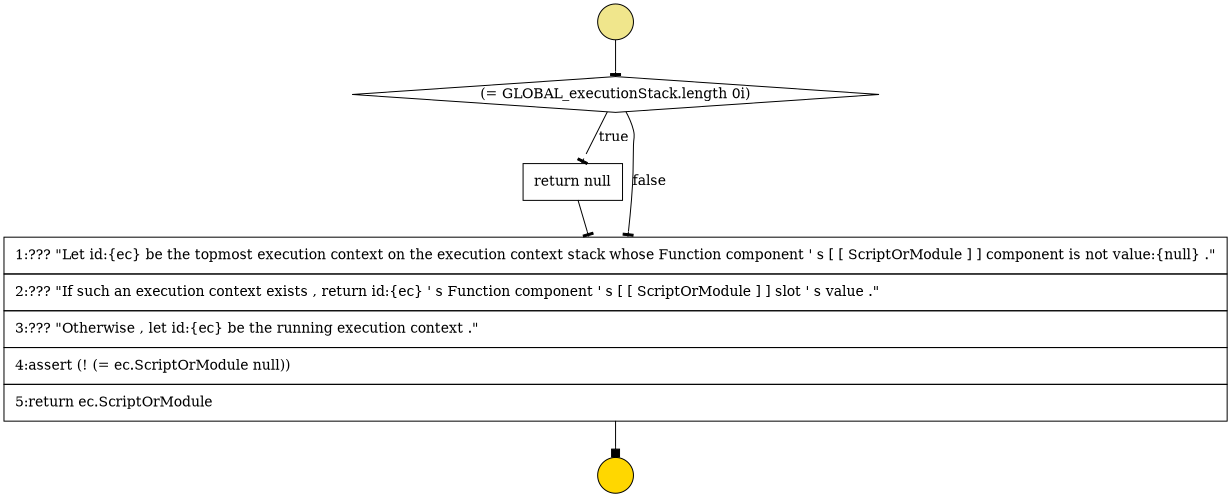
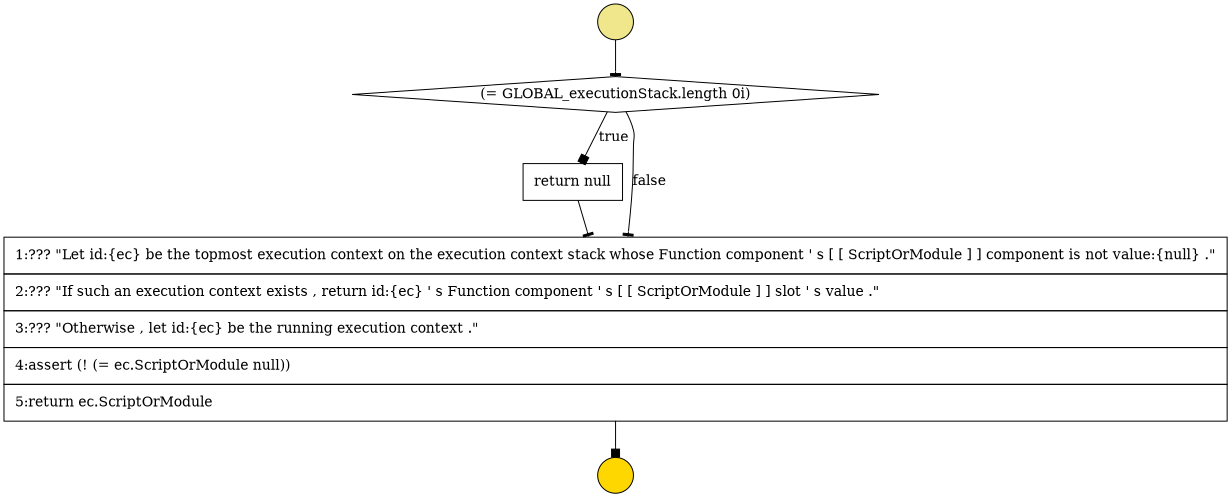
(597, 133) -> (597, 133)
